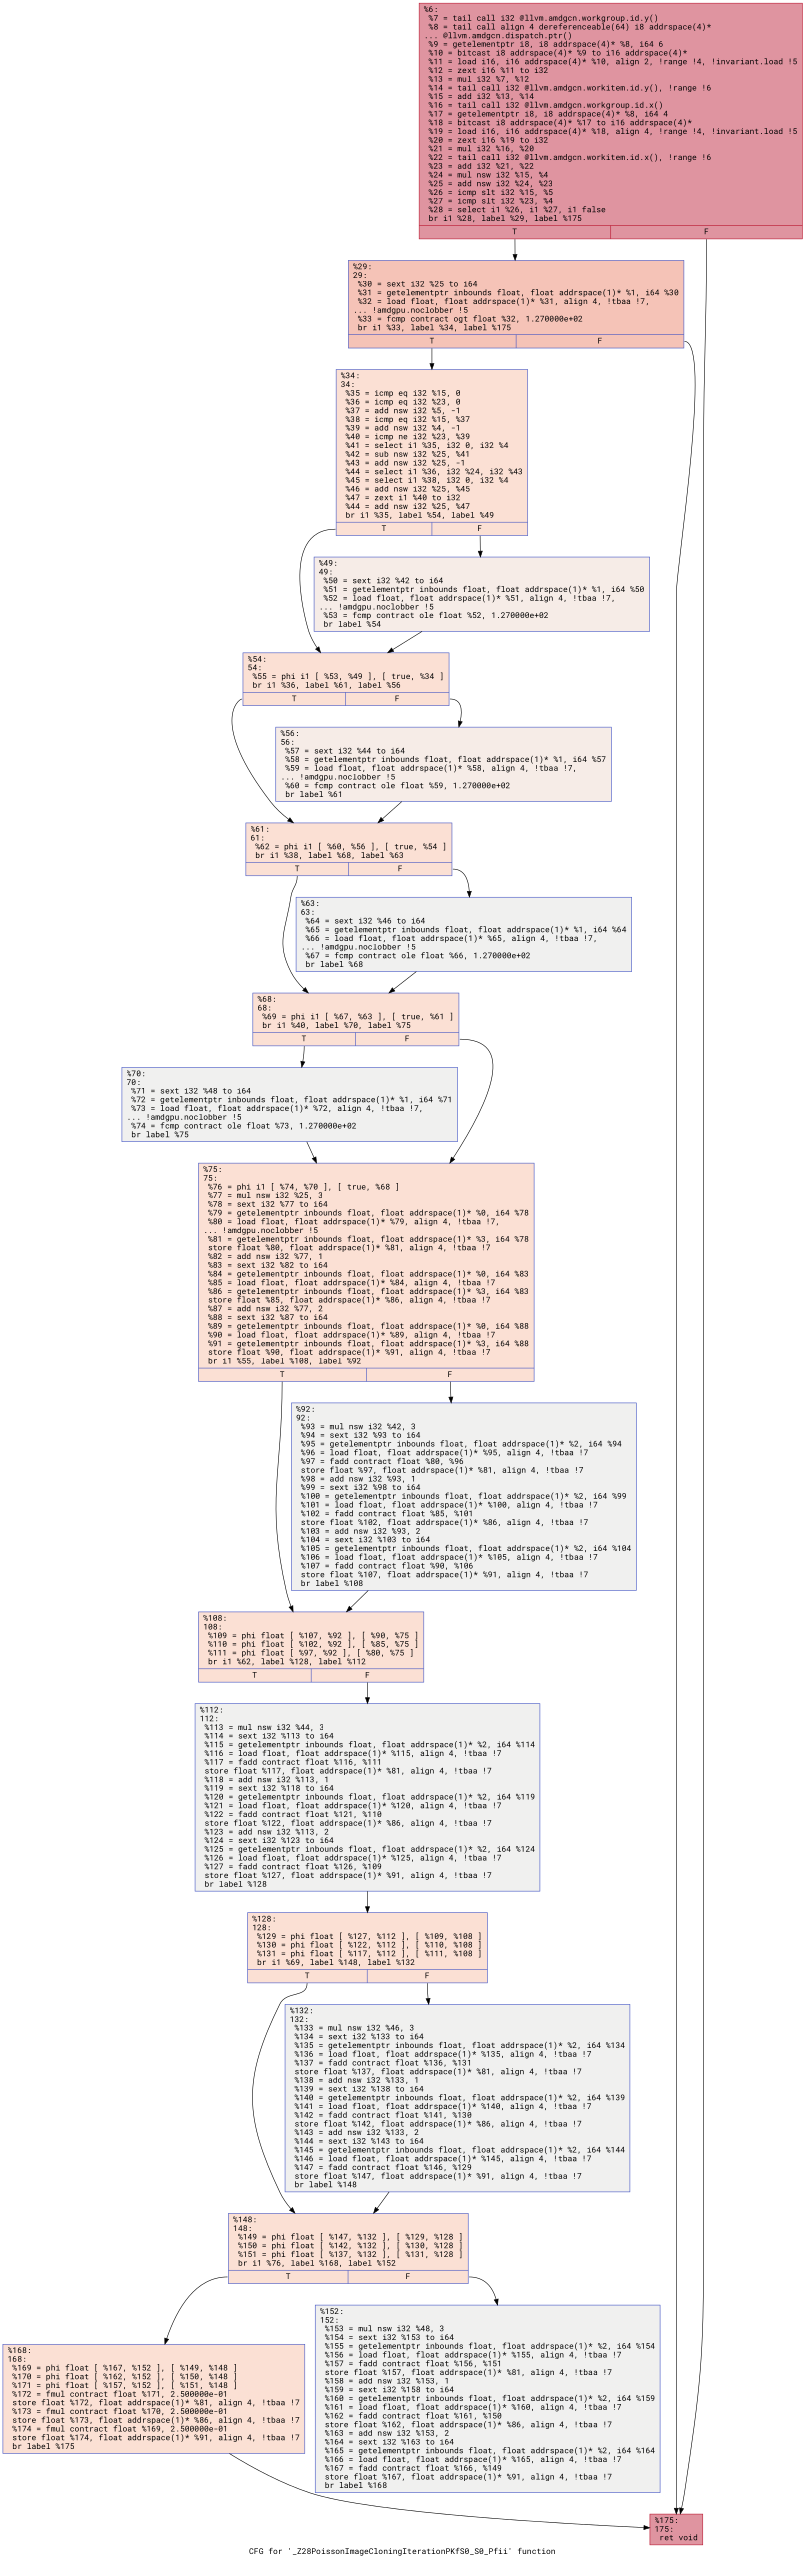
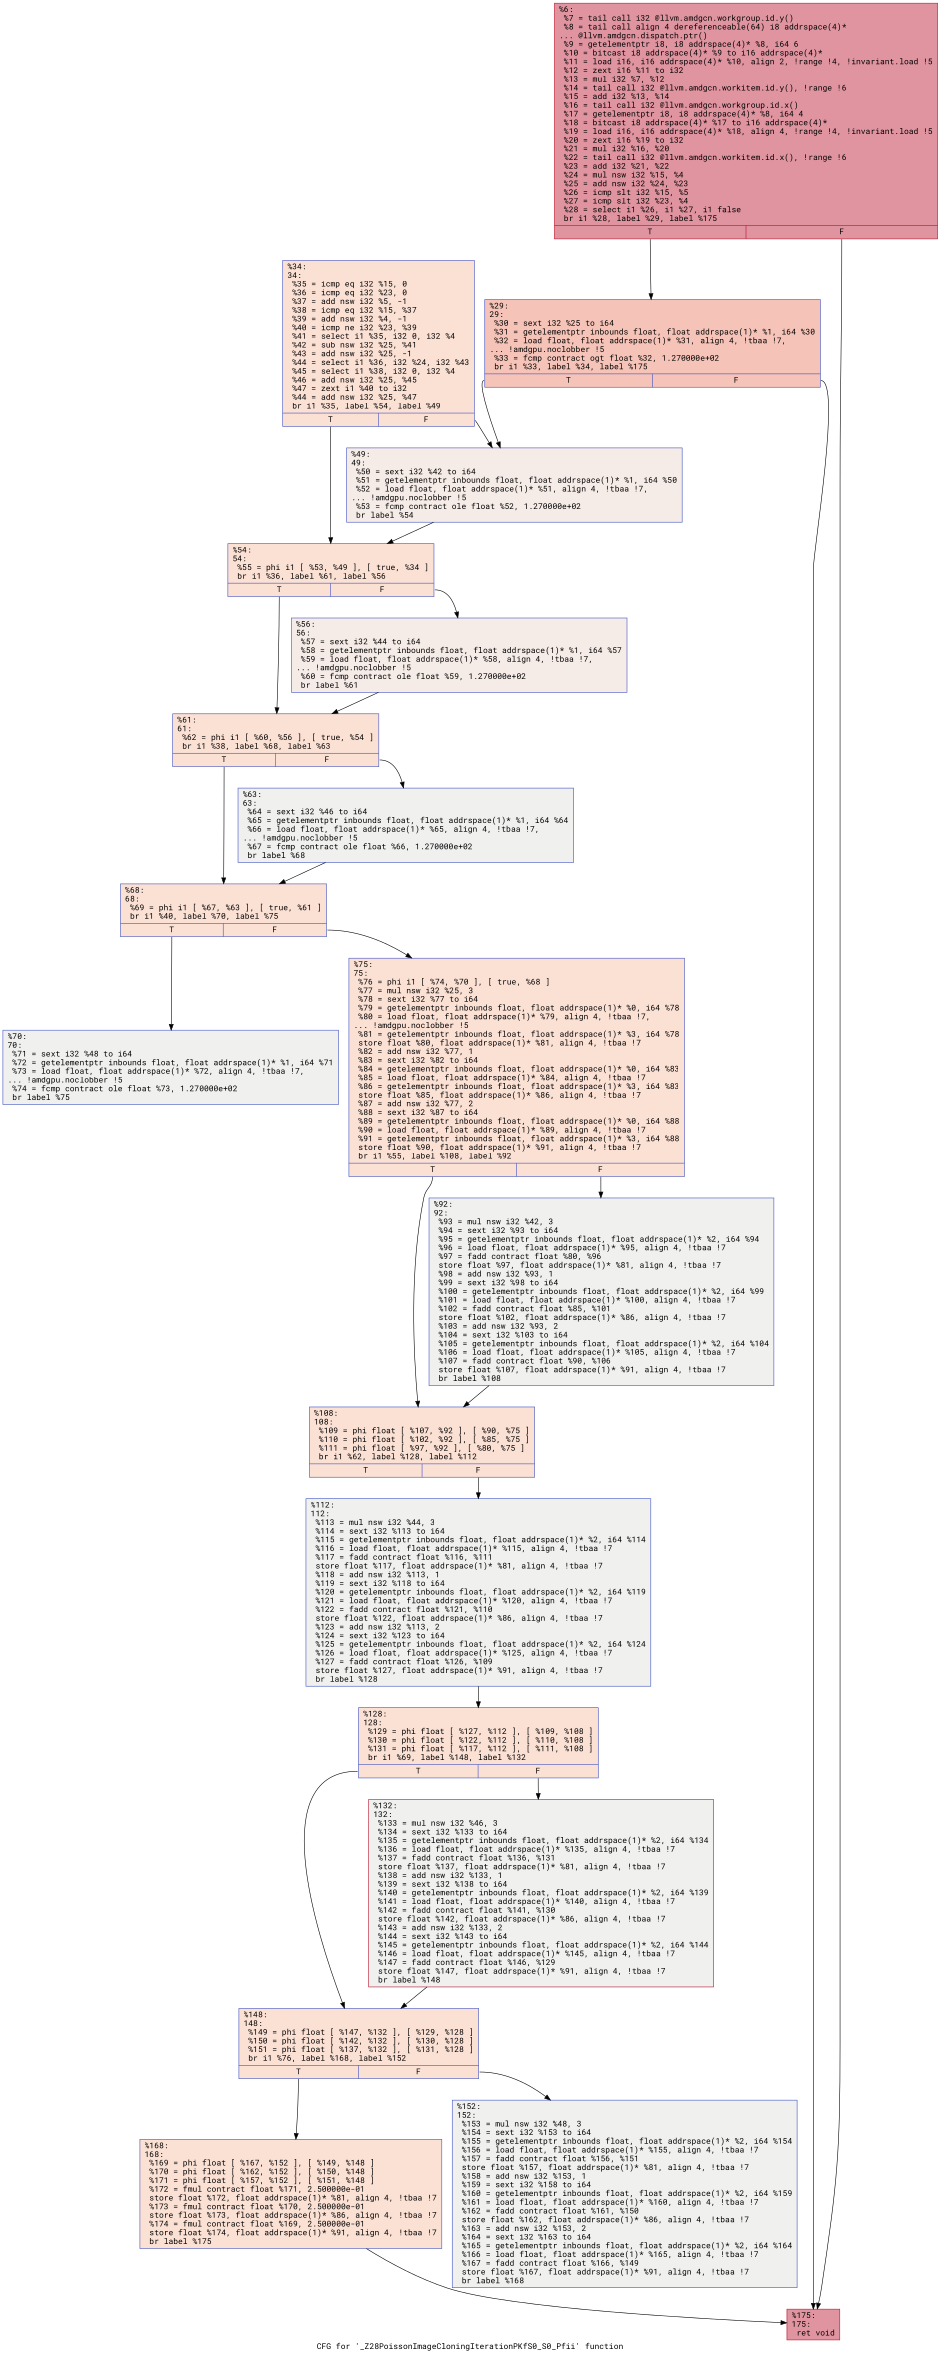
(432, 356) -> (488, 412)
(310, 1150) -> none
(457, 2098) -> (541, 1893)
